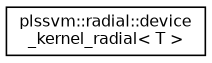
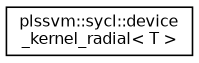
(106, 31) -> (99, 31)
